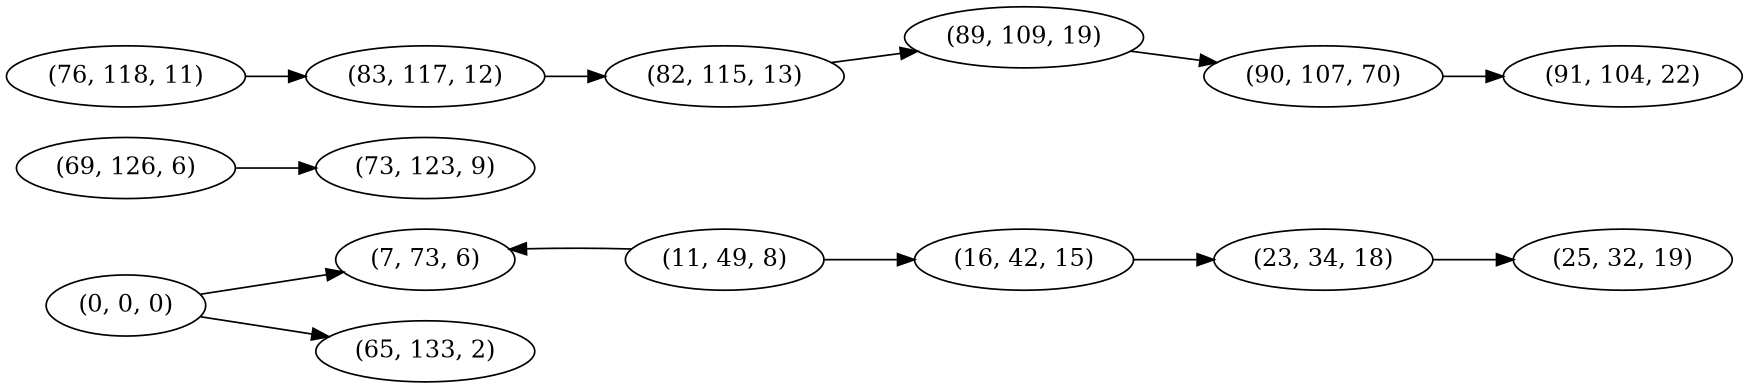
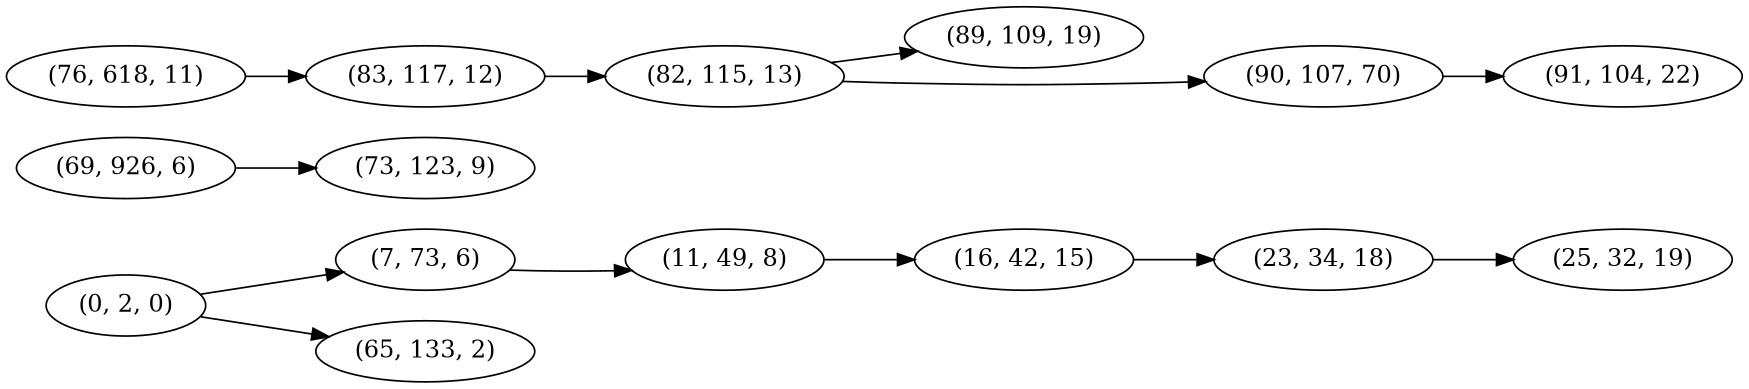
(1165, 56) -> (1015, 85)
(126, 76) -> (126, 76)
(126, 168) -> (126, 168)
(579, 248) -> (562, 271)
(126, 306) -> (126, 306)
